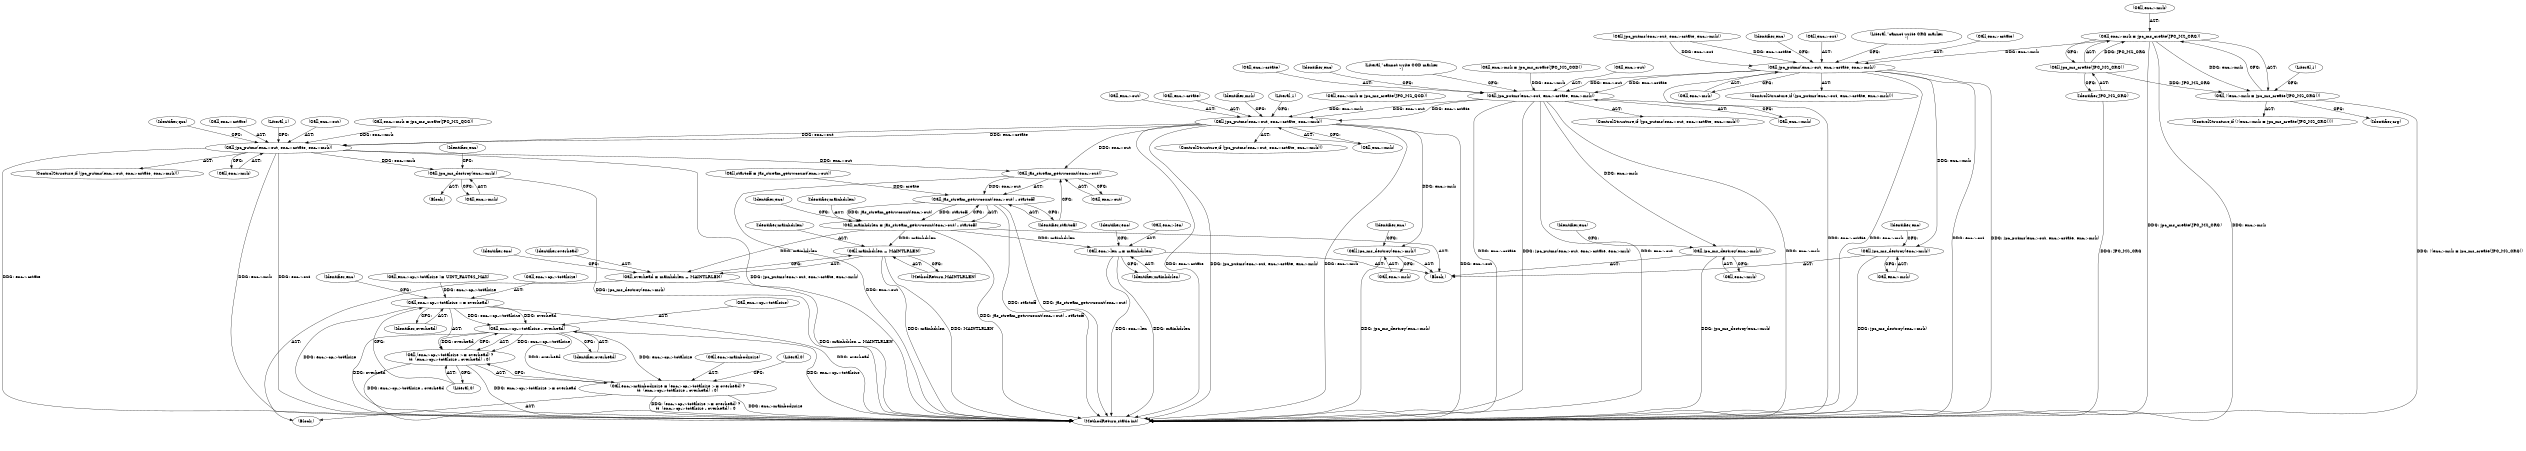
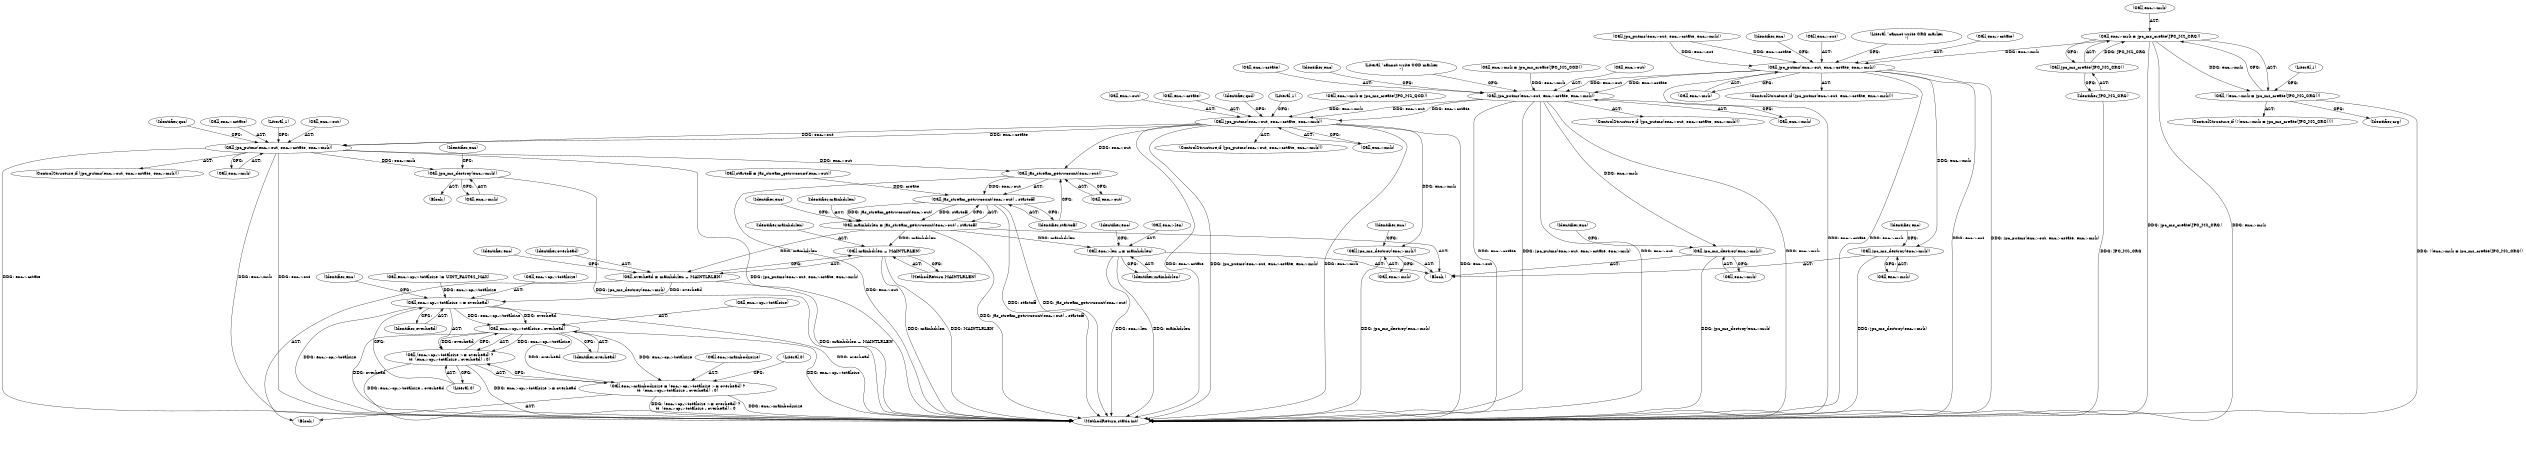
(2162, 84) -> none
(1239, 96) -> (1239, 96)
(423, 122) -> none
none -> (592, 299)
